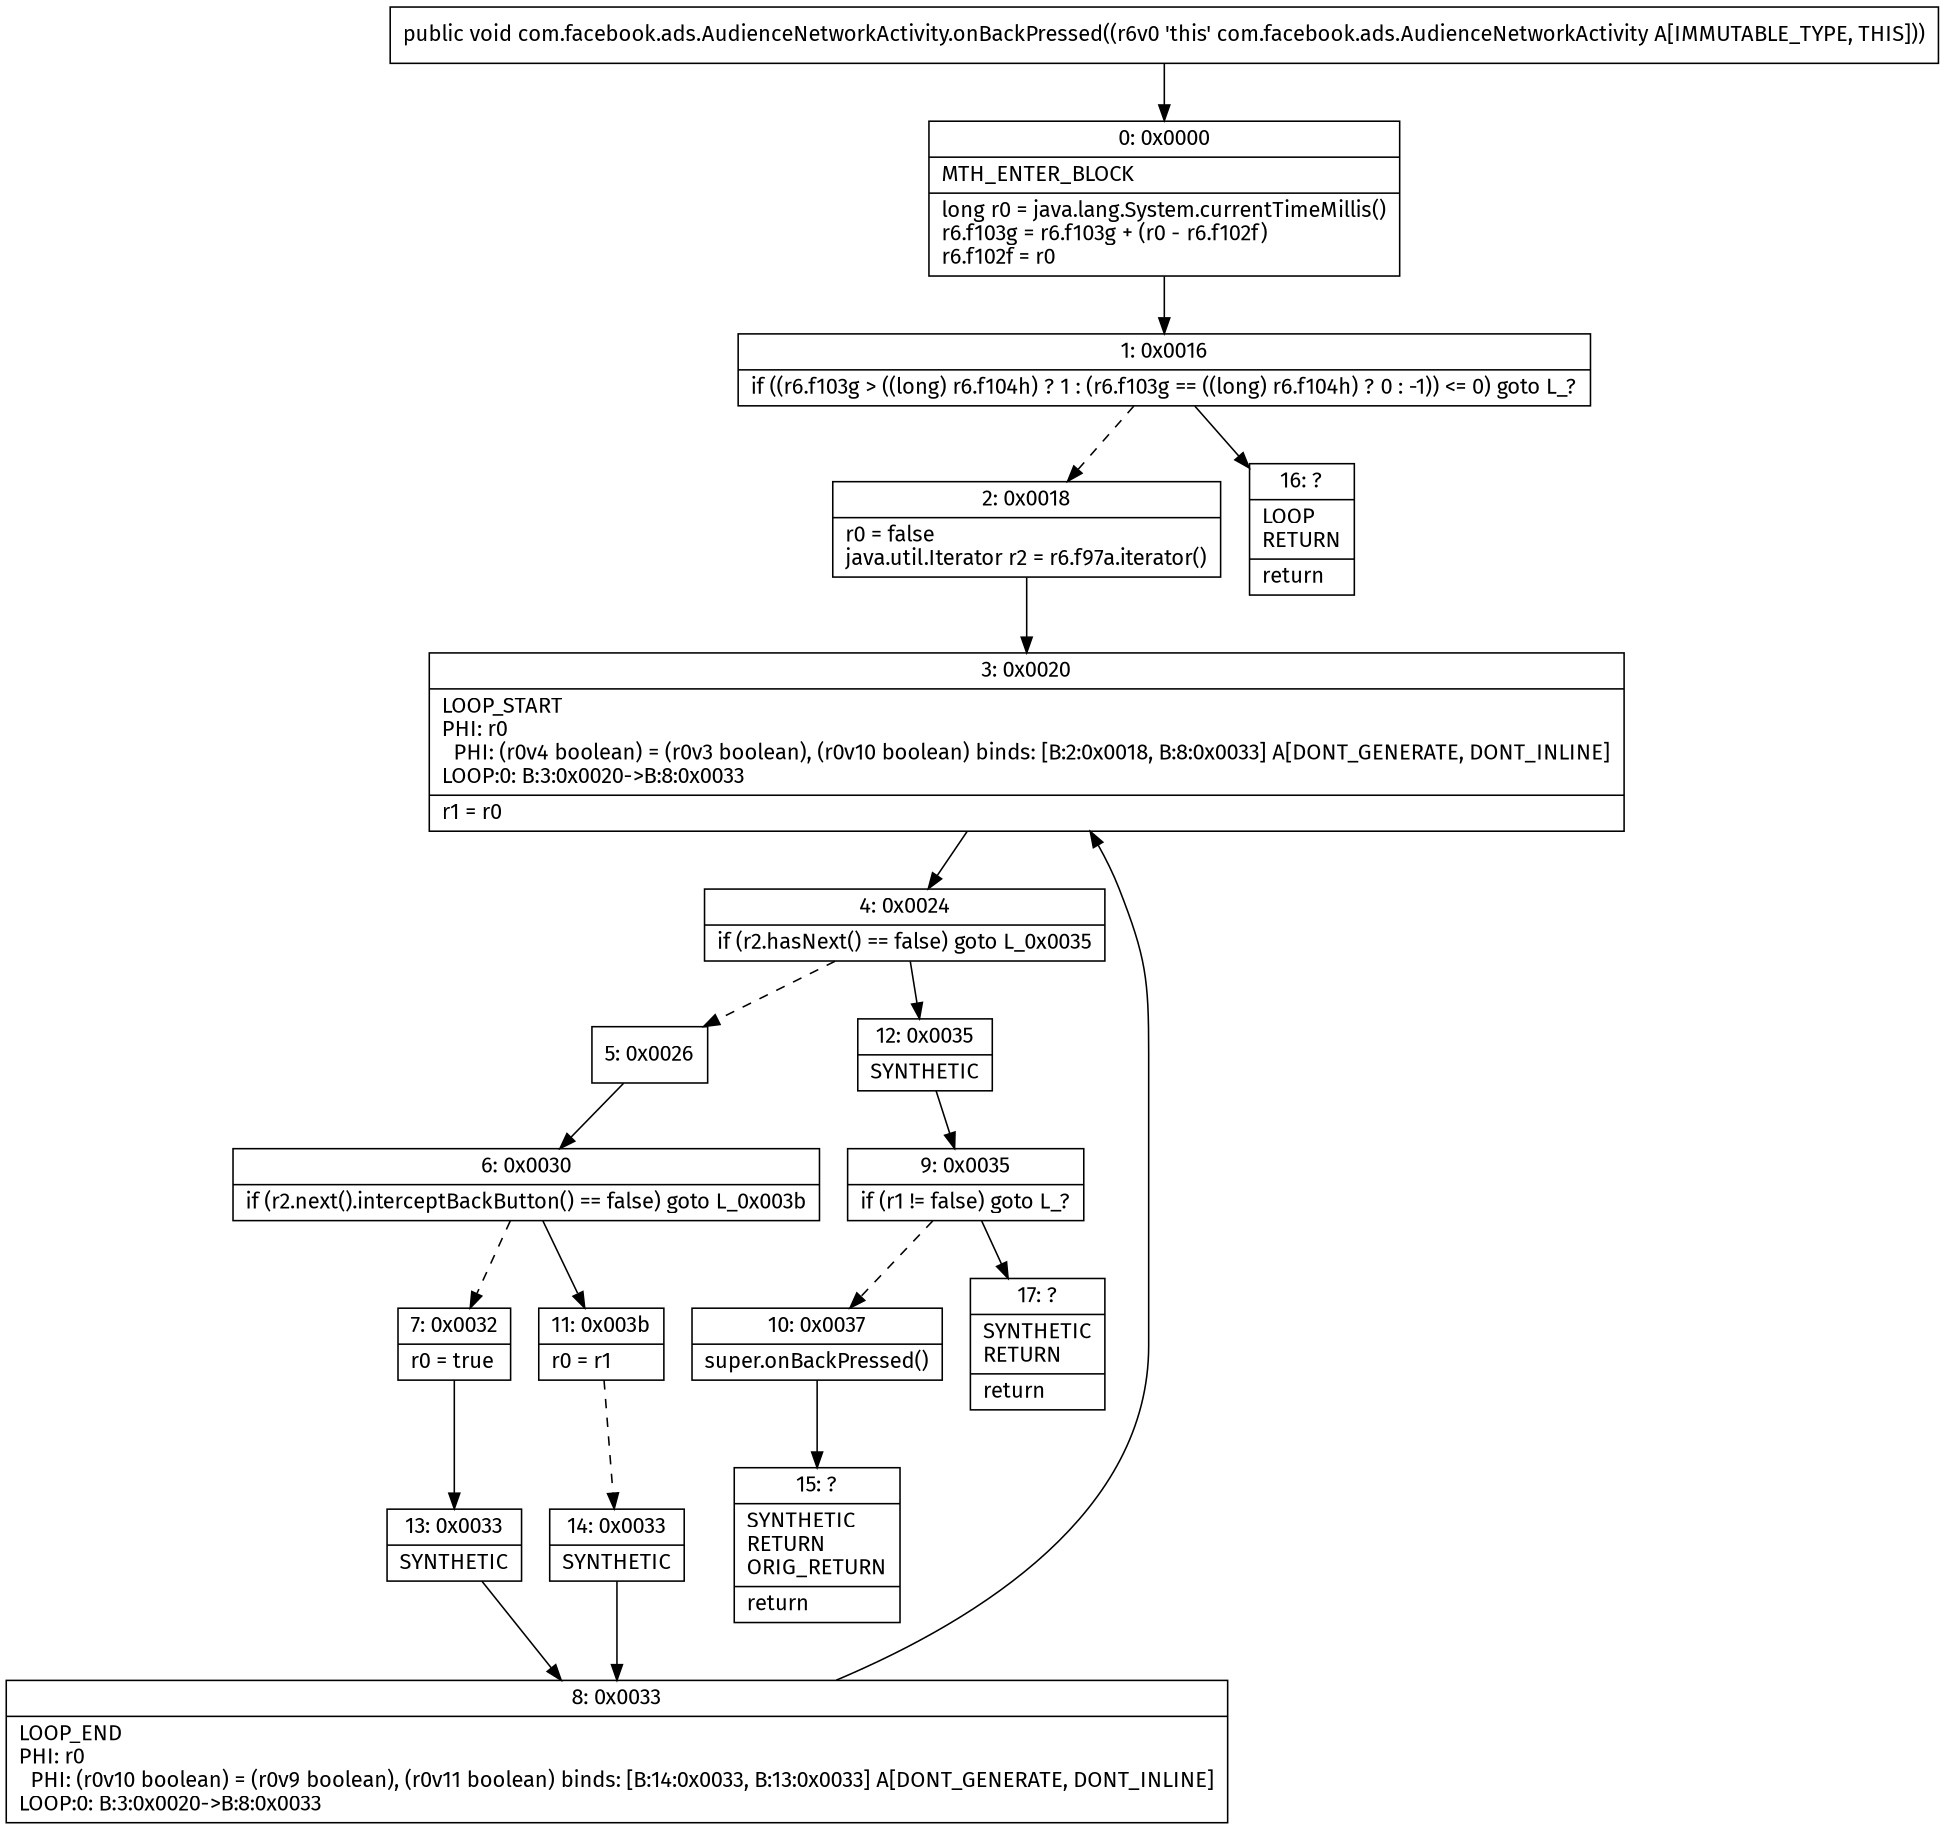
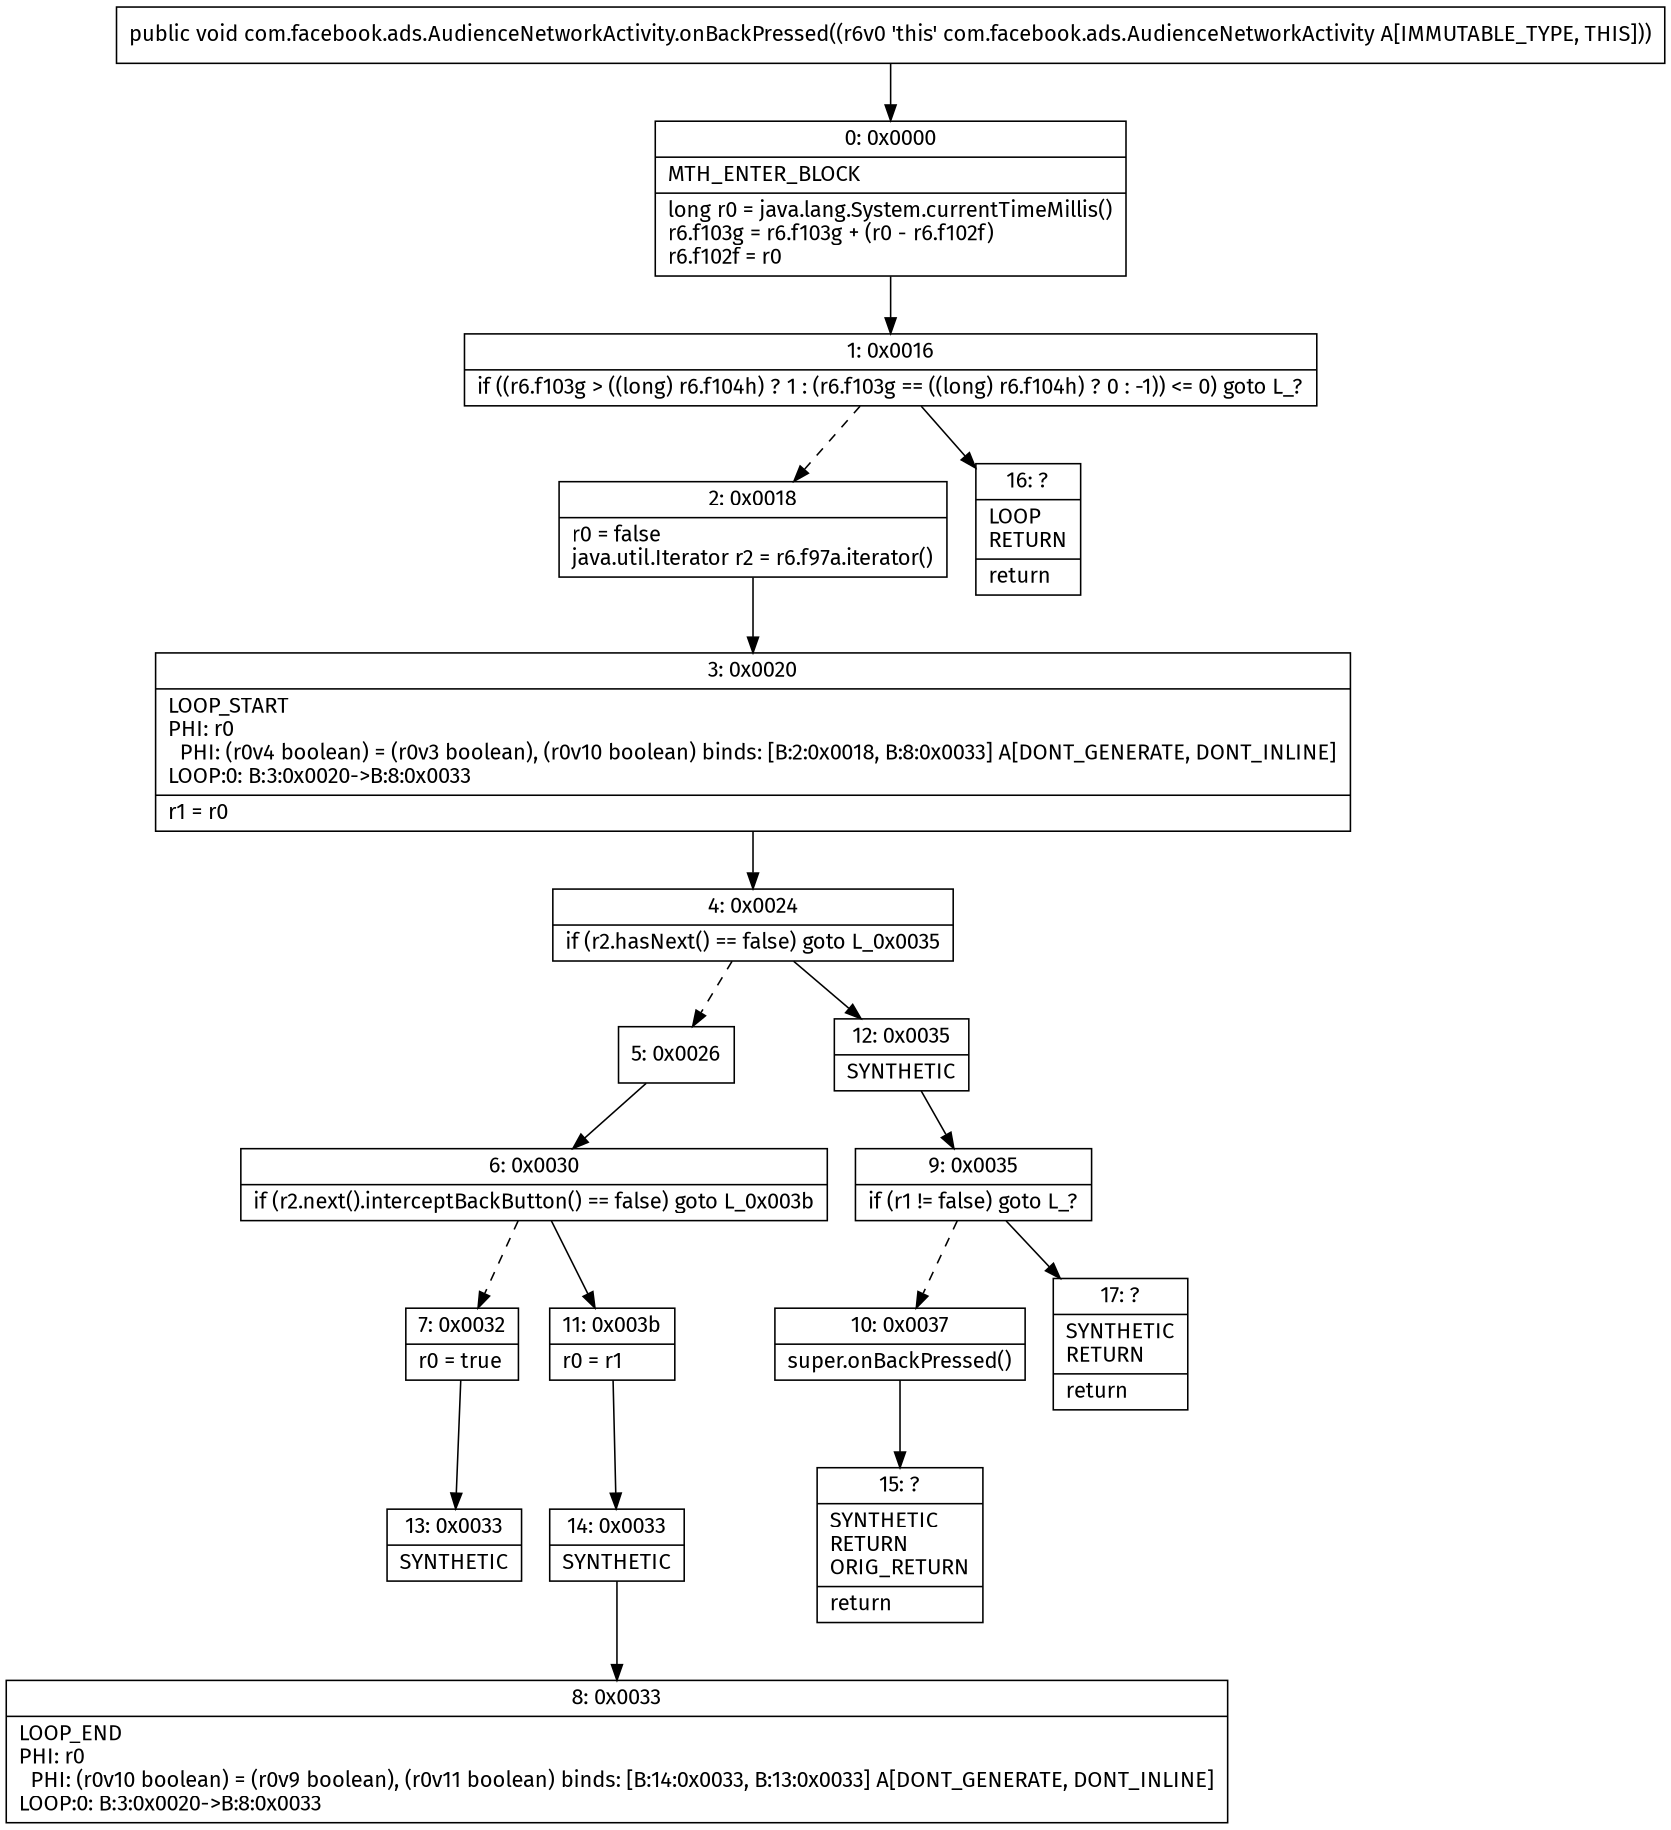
(1149, 1333) -> none
(608, 1437) -> (614, 1437)
(517, 1625) -> none
